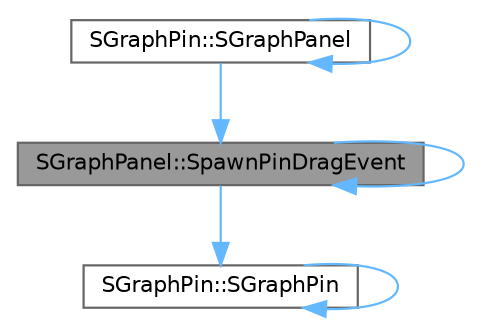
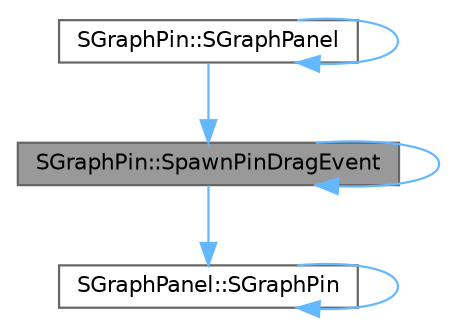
(221, 164) -> (208, 164)
(221, 287) -> (208, 287)
